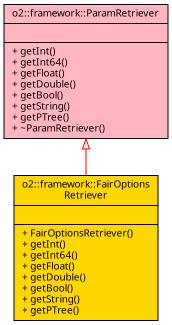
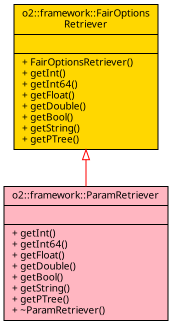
(86, 162) -> (86, 173)
